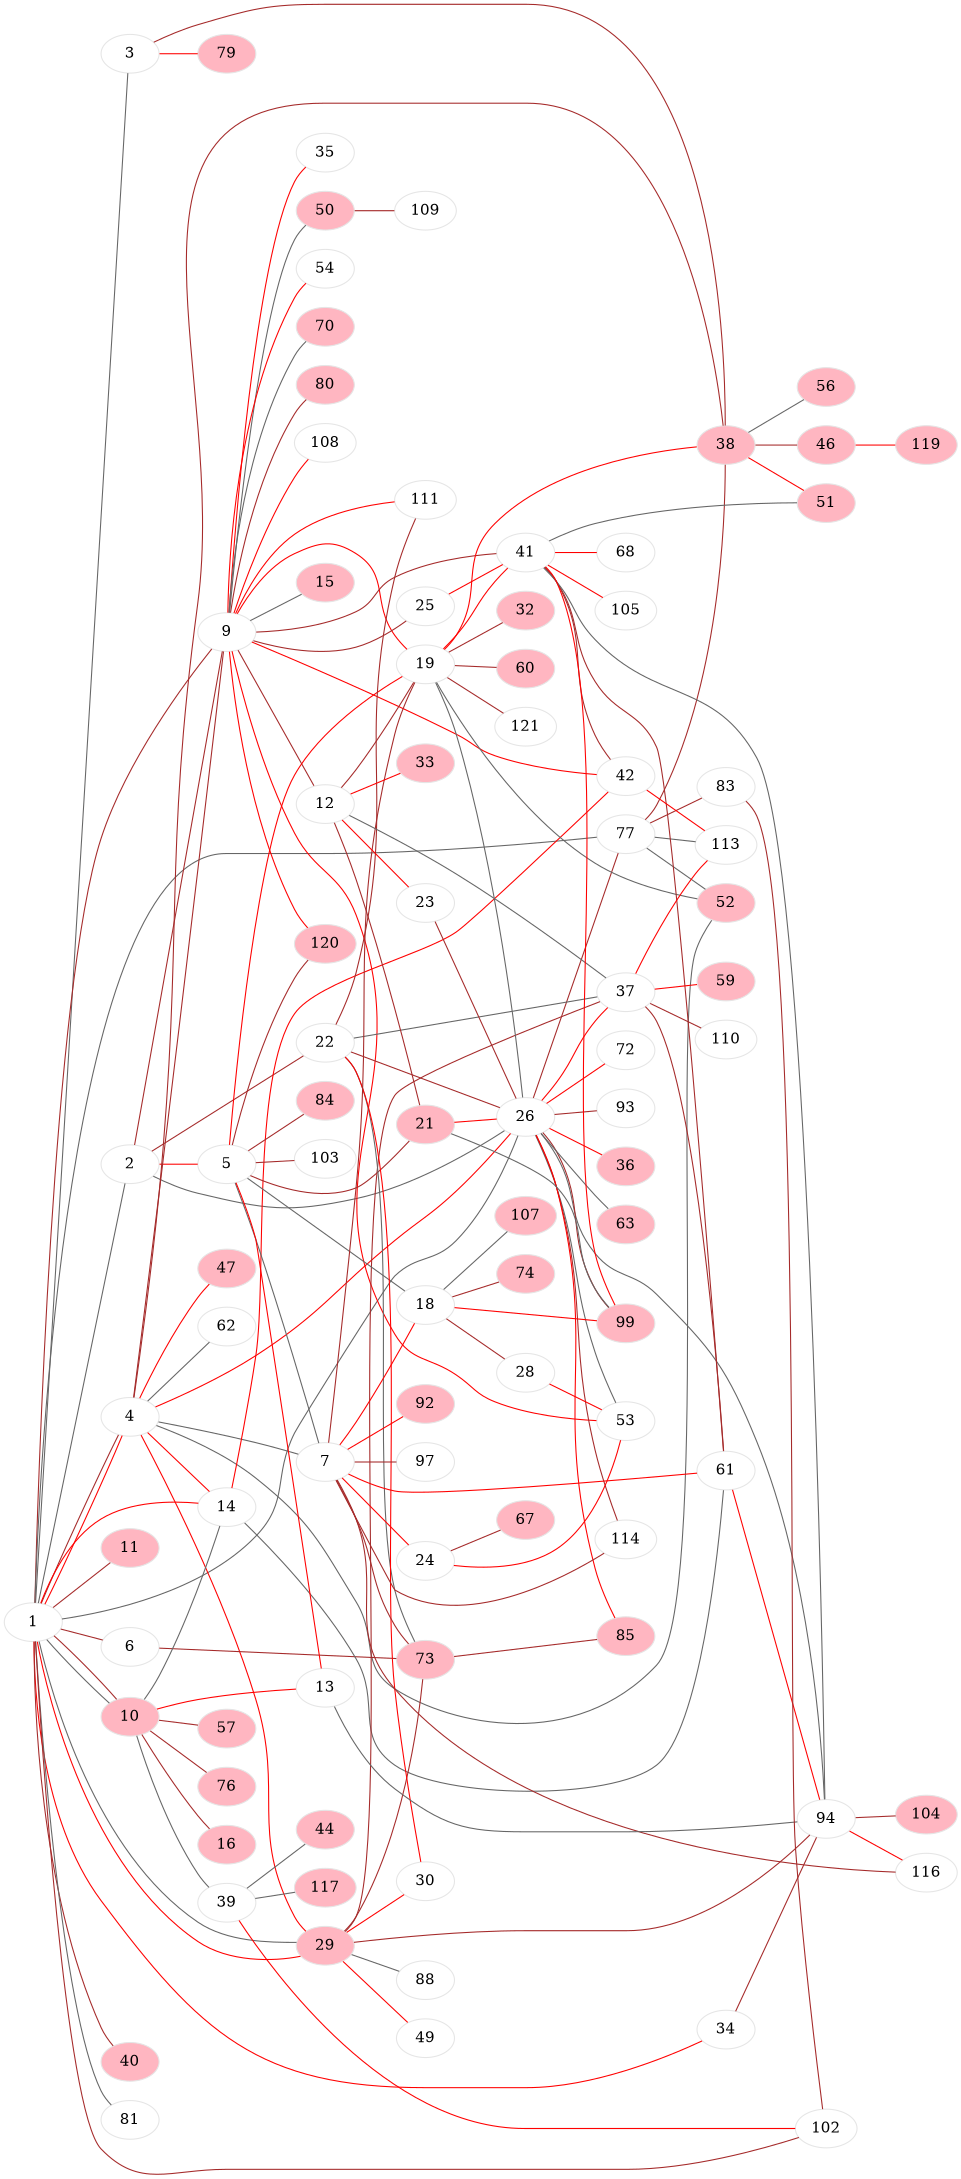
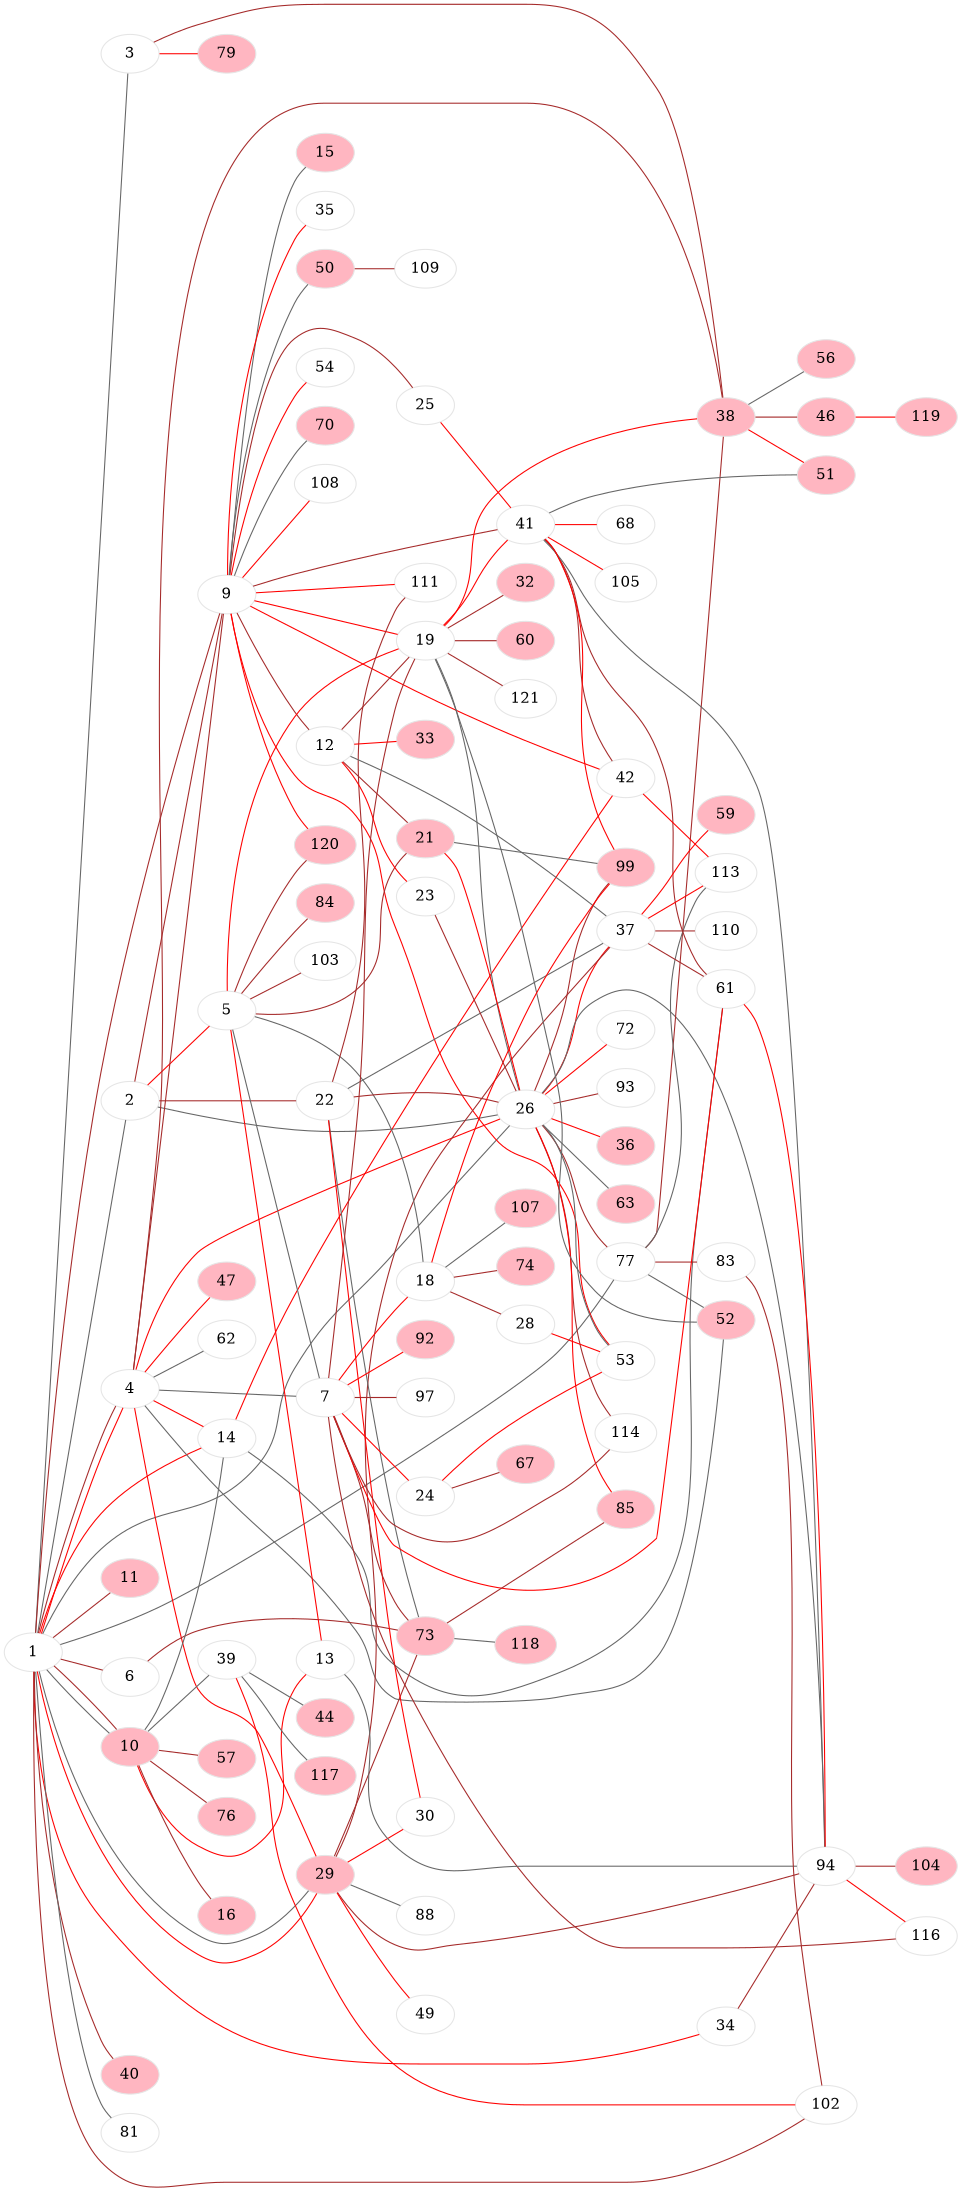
(325, 385) -> none
none -> (526, 1645)
